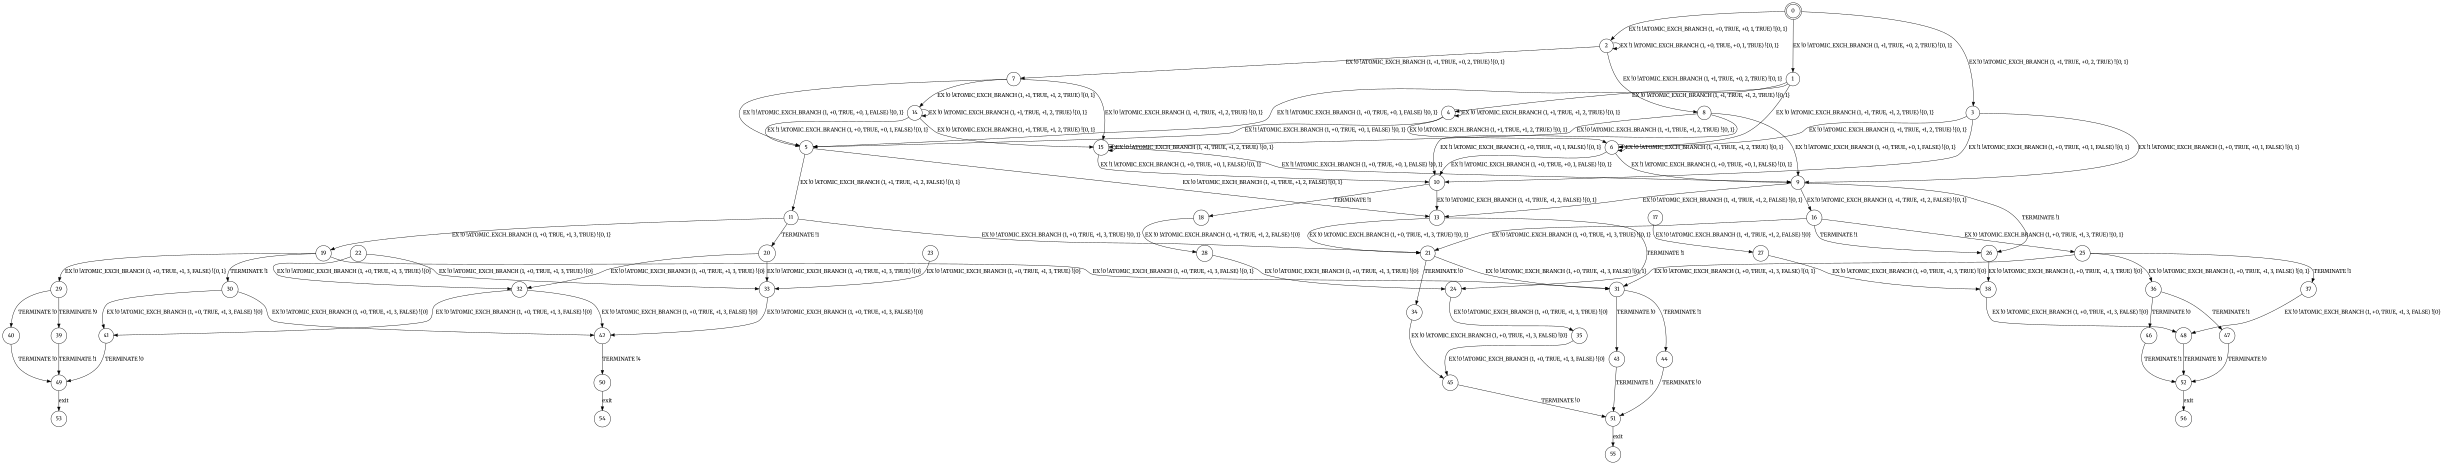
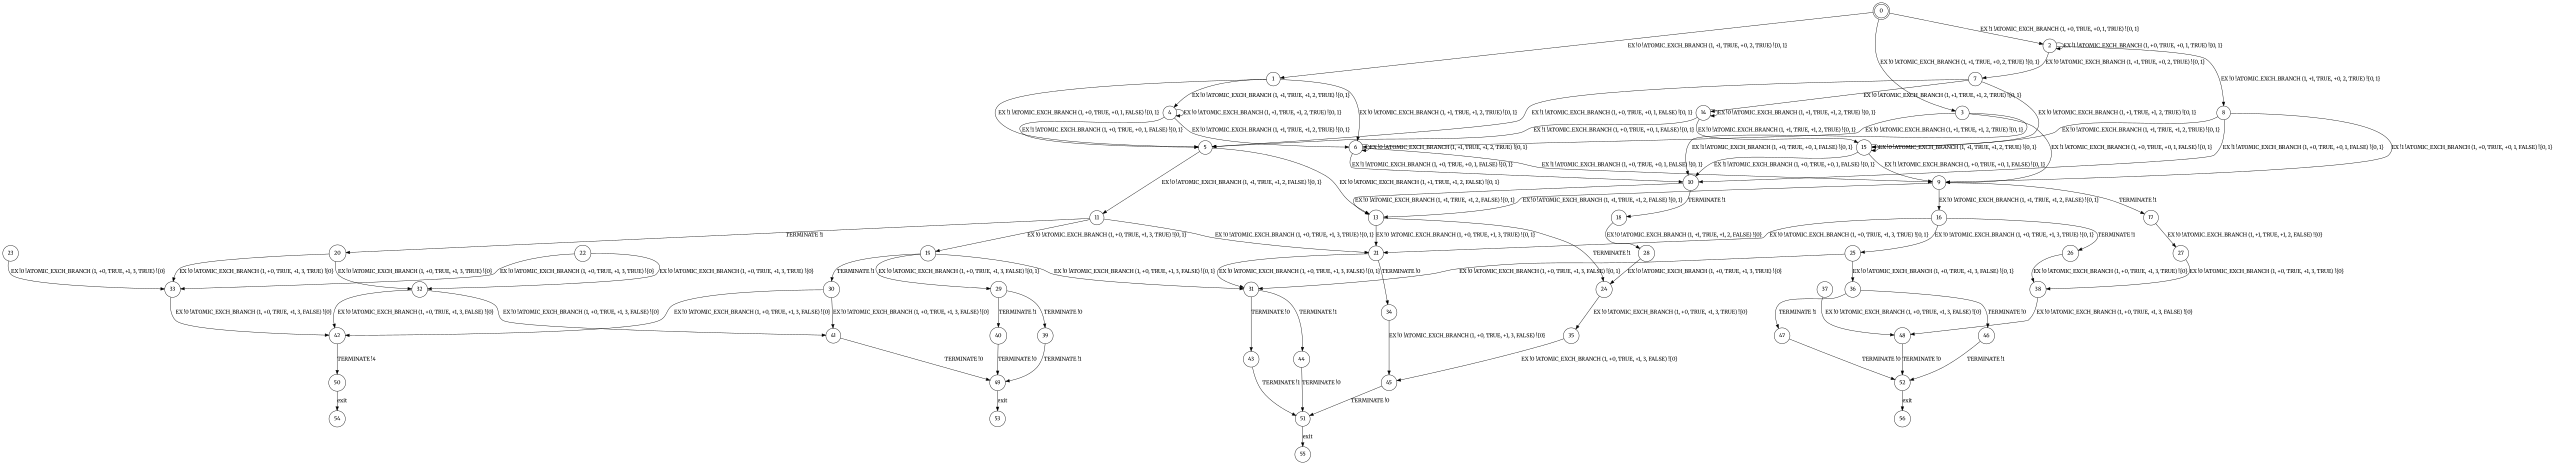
(1940, 192) -> (2045, 188)
(2207, 255) -> none
(38, 312) -> (1018, 312)
(78, 312) -> (1063, 312)
